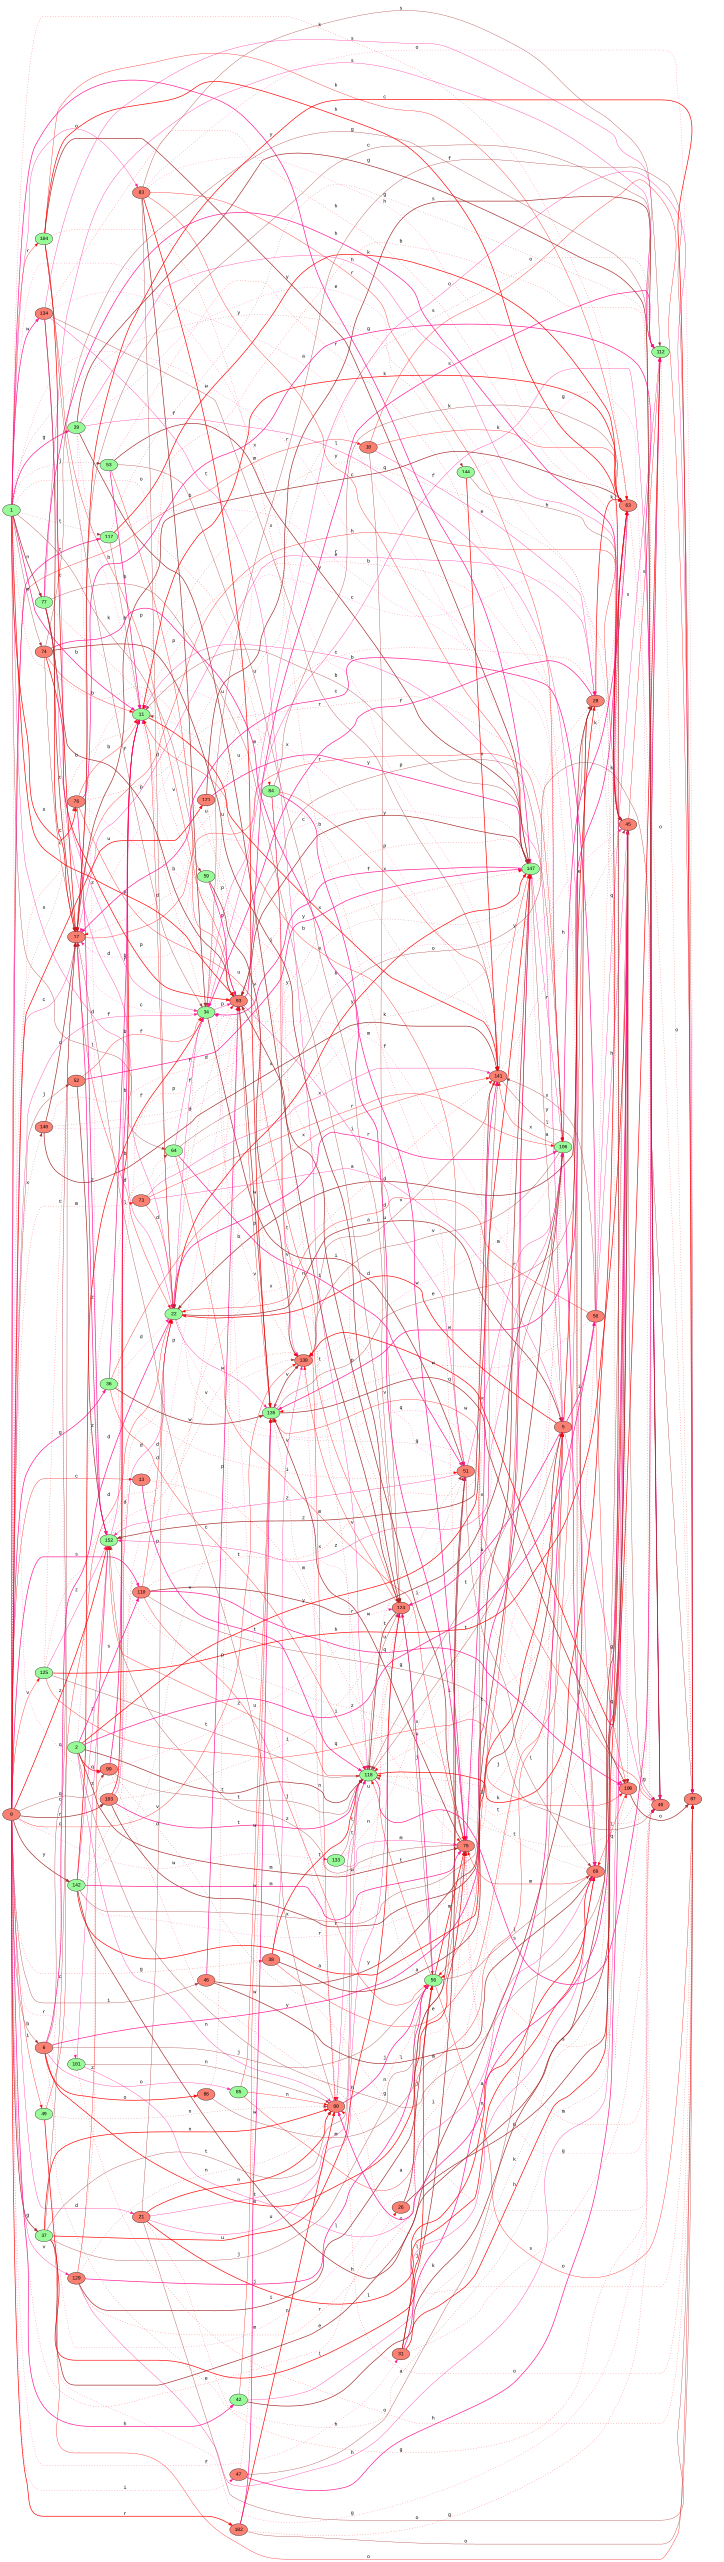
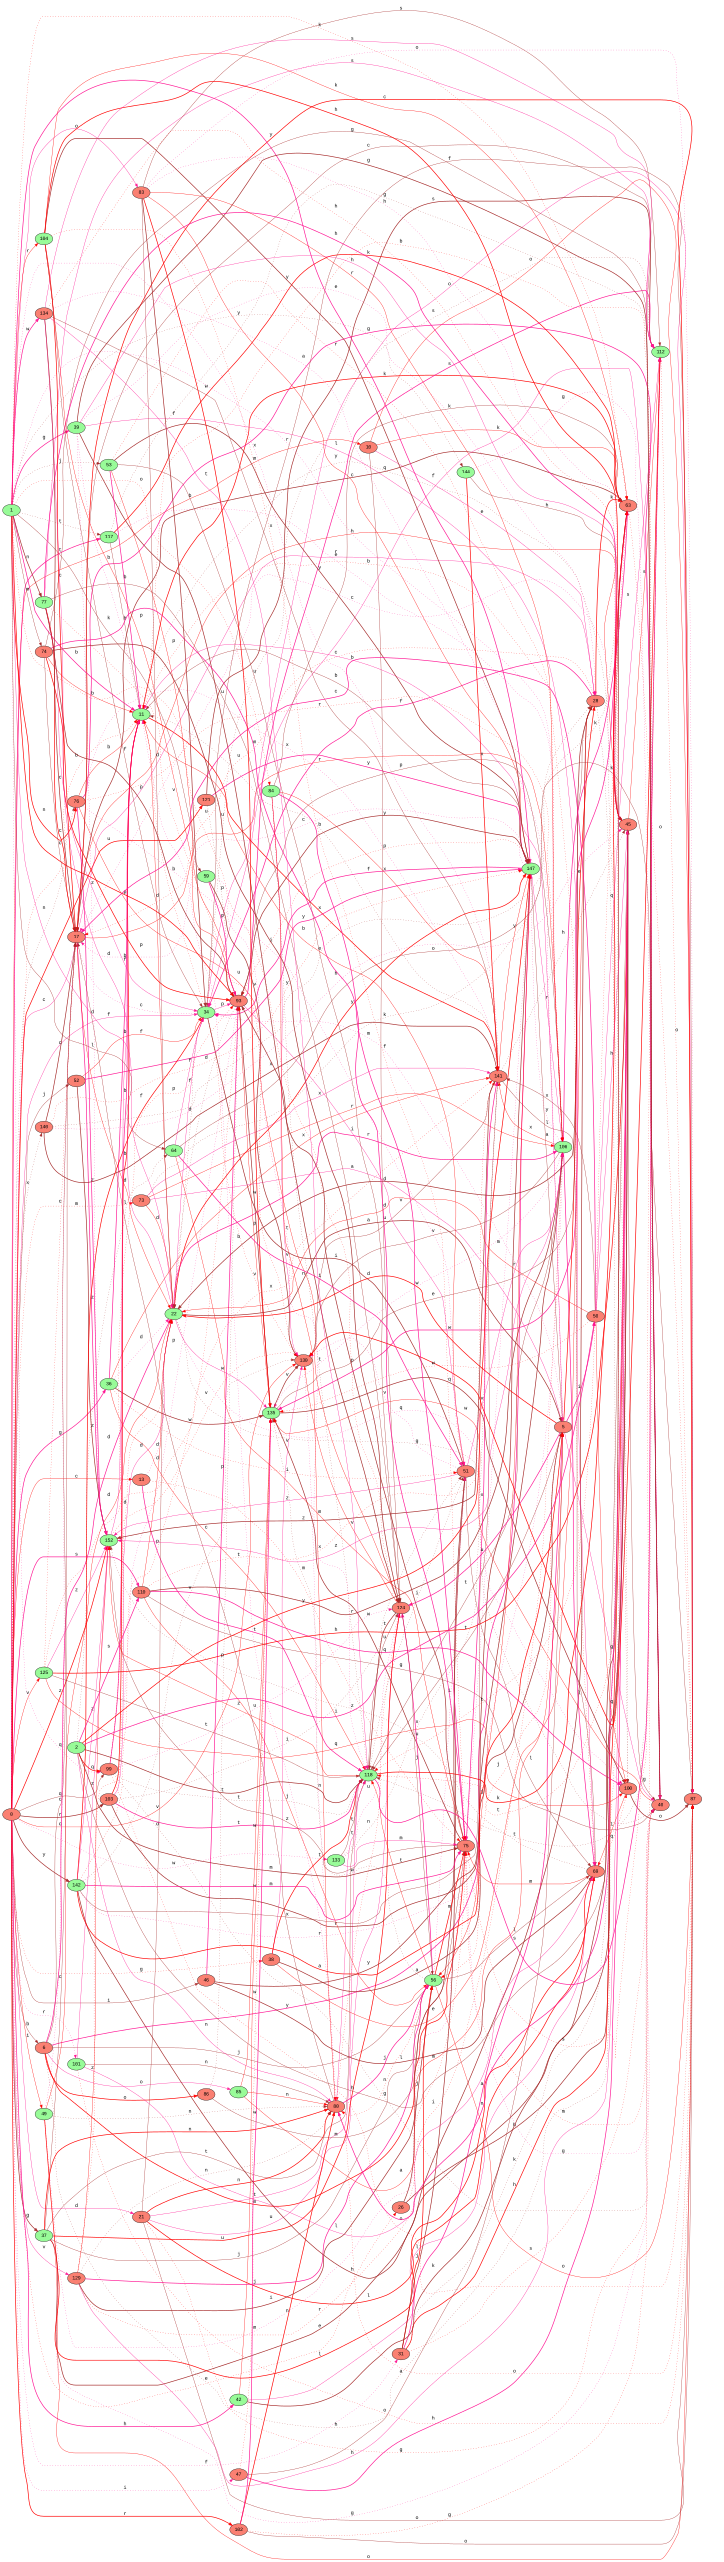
(246, 1801) -> (246, 1801)
